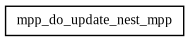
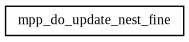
(95, 21) -> (95, 21)
